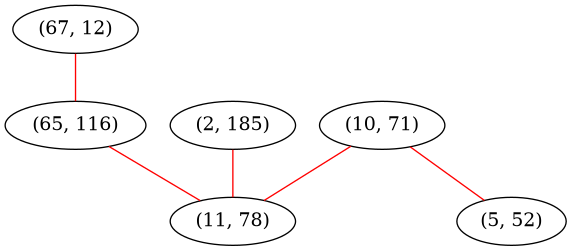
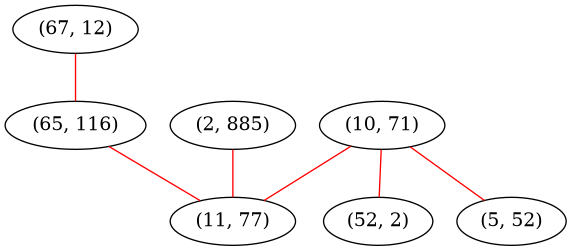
(233, 125) -> (233, 125)
(233, 221) -> (233, 221)
none -> (378, 221)
